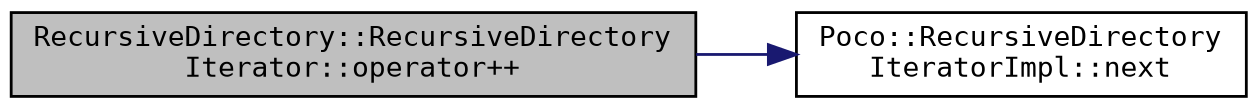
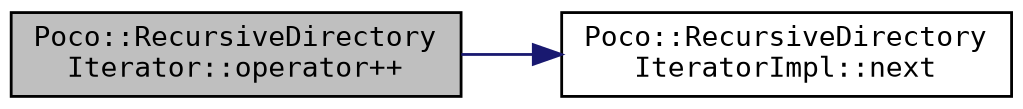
(353, 54) -> (236, 54)
